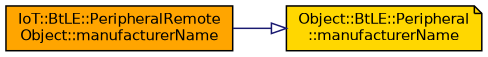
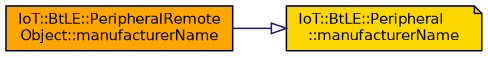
(384, 28) -> (384, 28)
